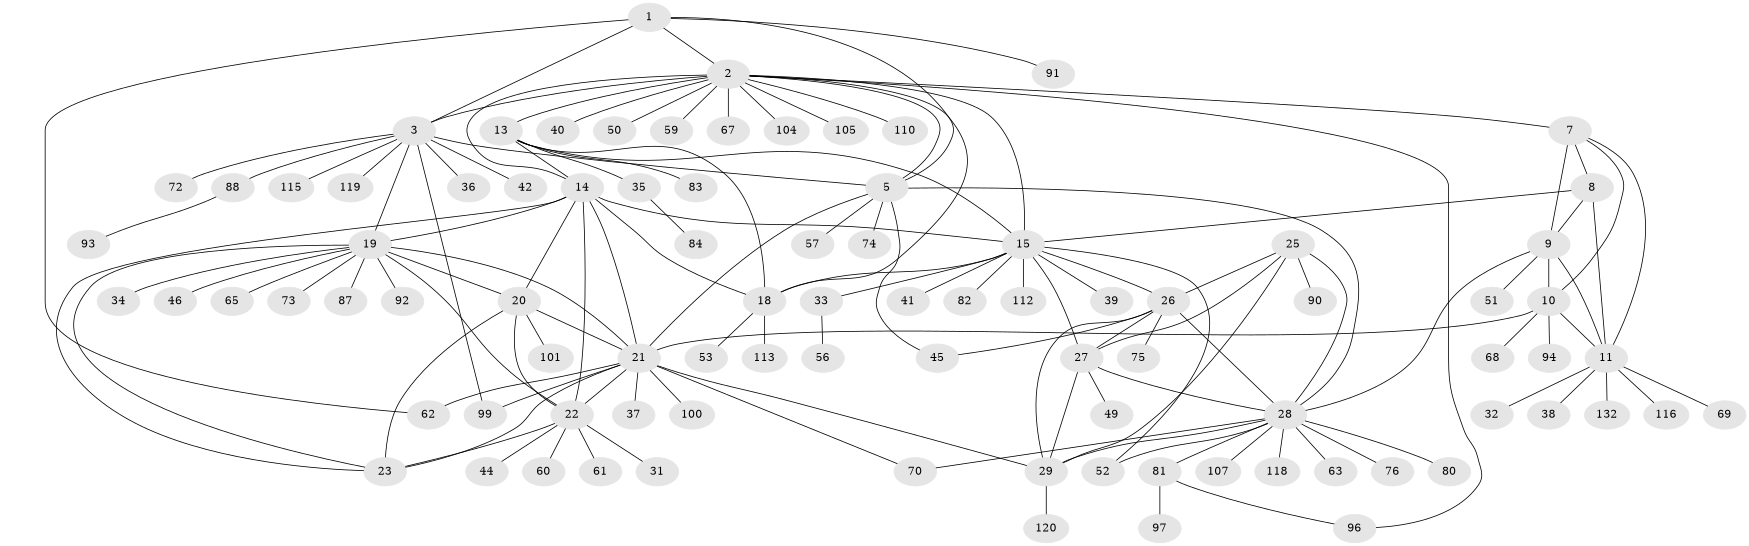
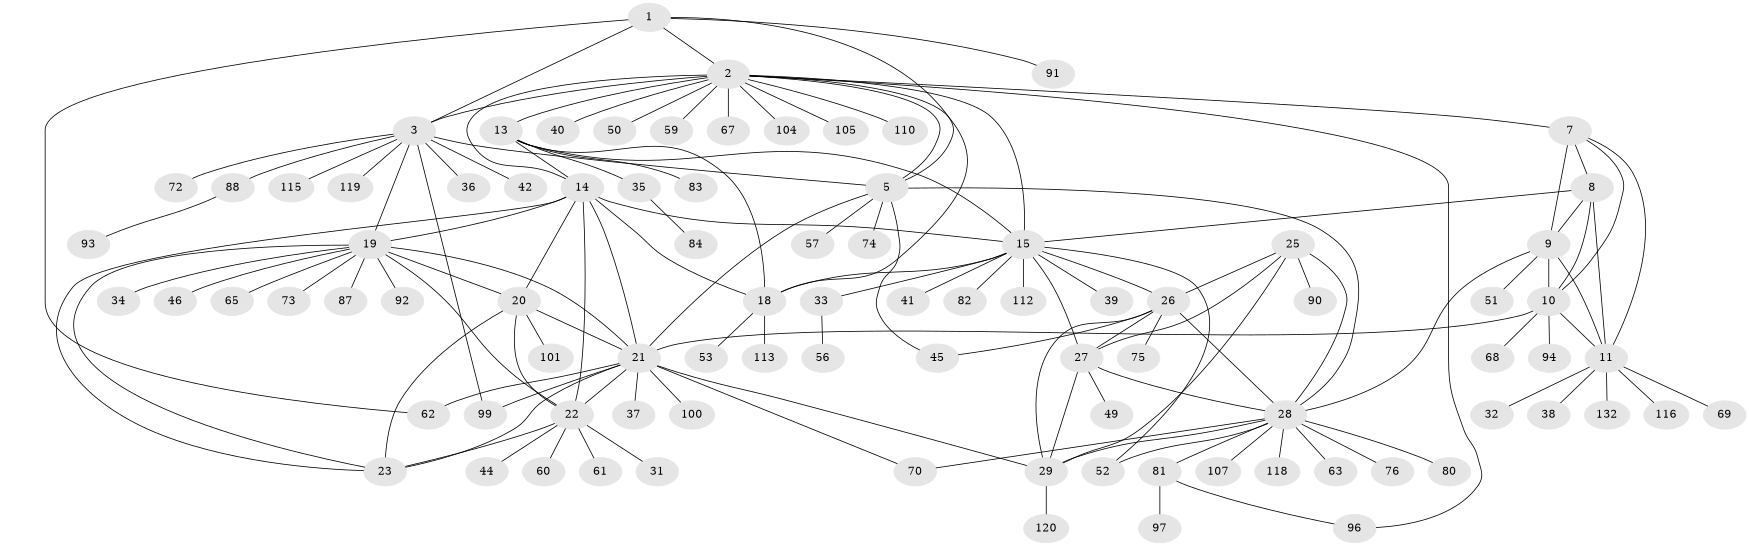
none -> (1581, 248)
